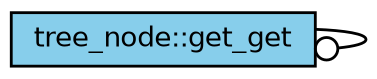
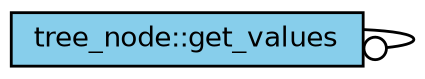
(163, 39) -> (187, 39)
